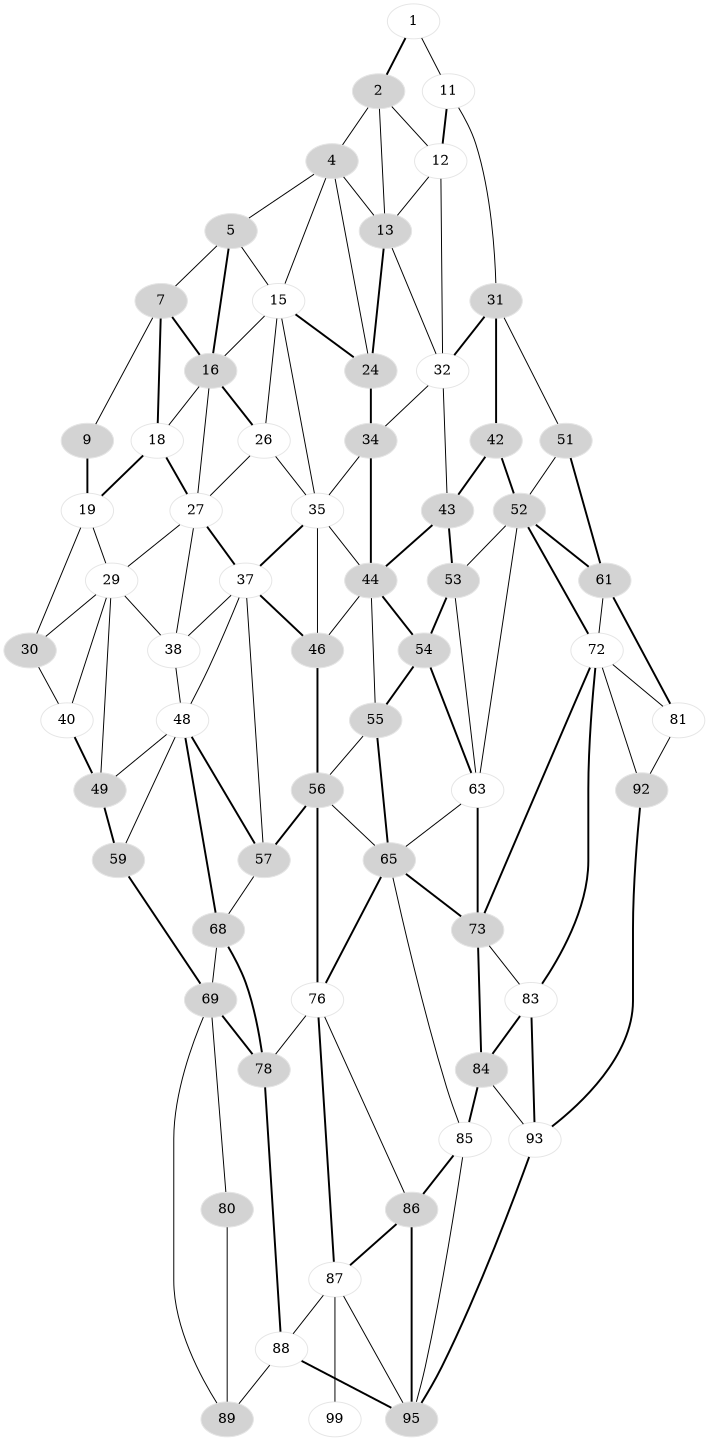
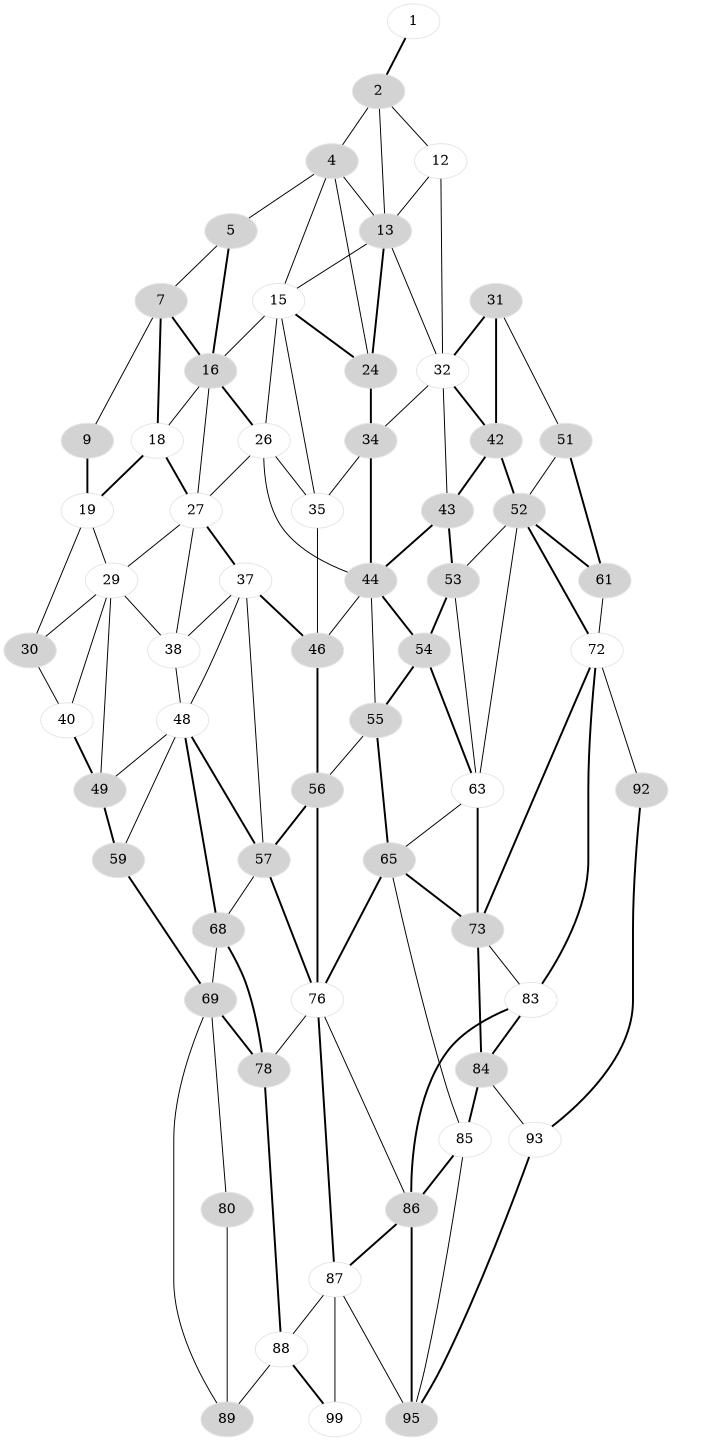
(449, 91) -> none
(255, 266) -> (332, 266)
none -> (469, 406)
(282, 546) -> none
(344, 546) -> (284, 531)
(679, 720) -> none
(353, 825) -> none
none -> (291, 930)
(533, 1070) -> (430, 1083)
(346, 1384) -> (308, 1384)
